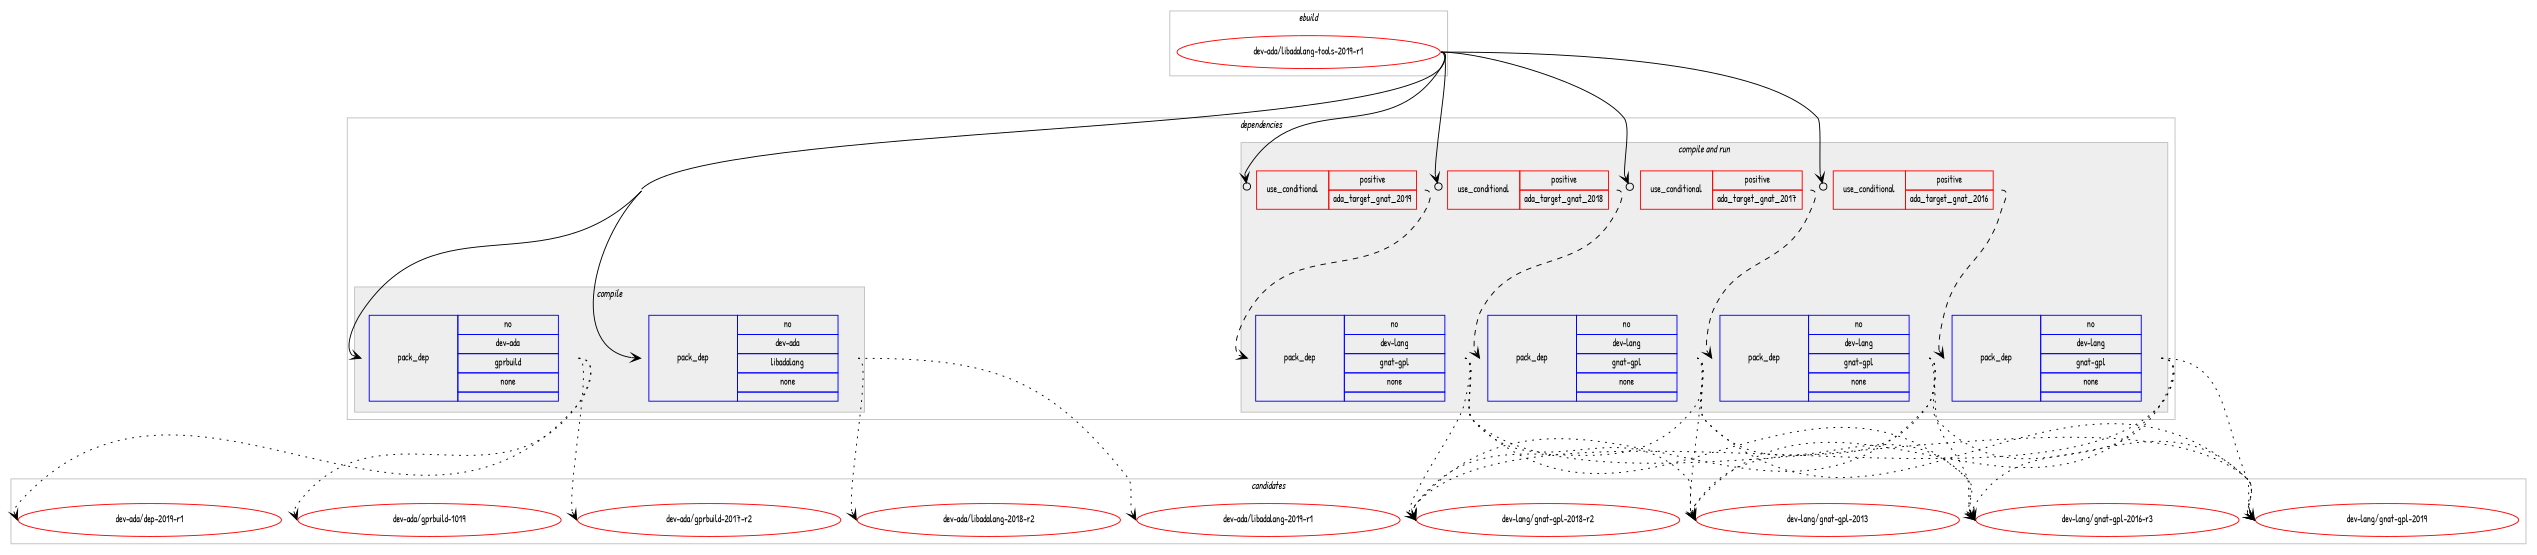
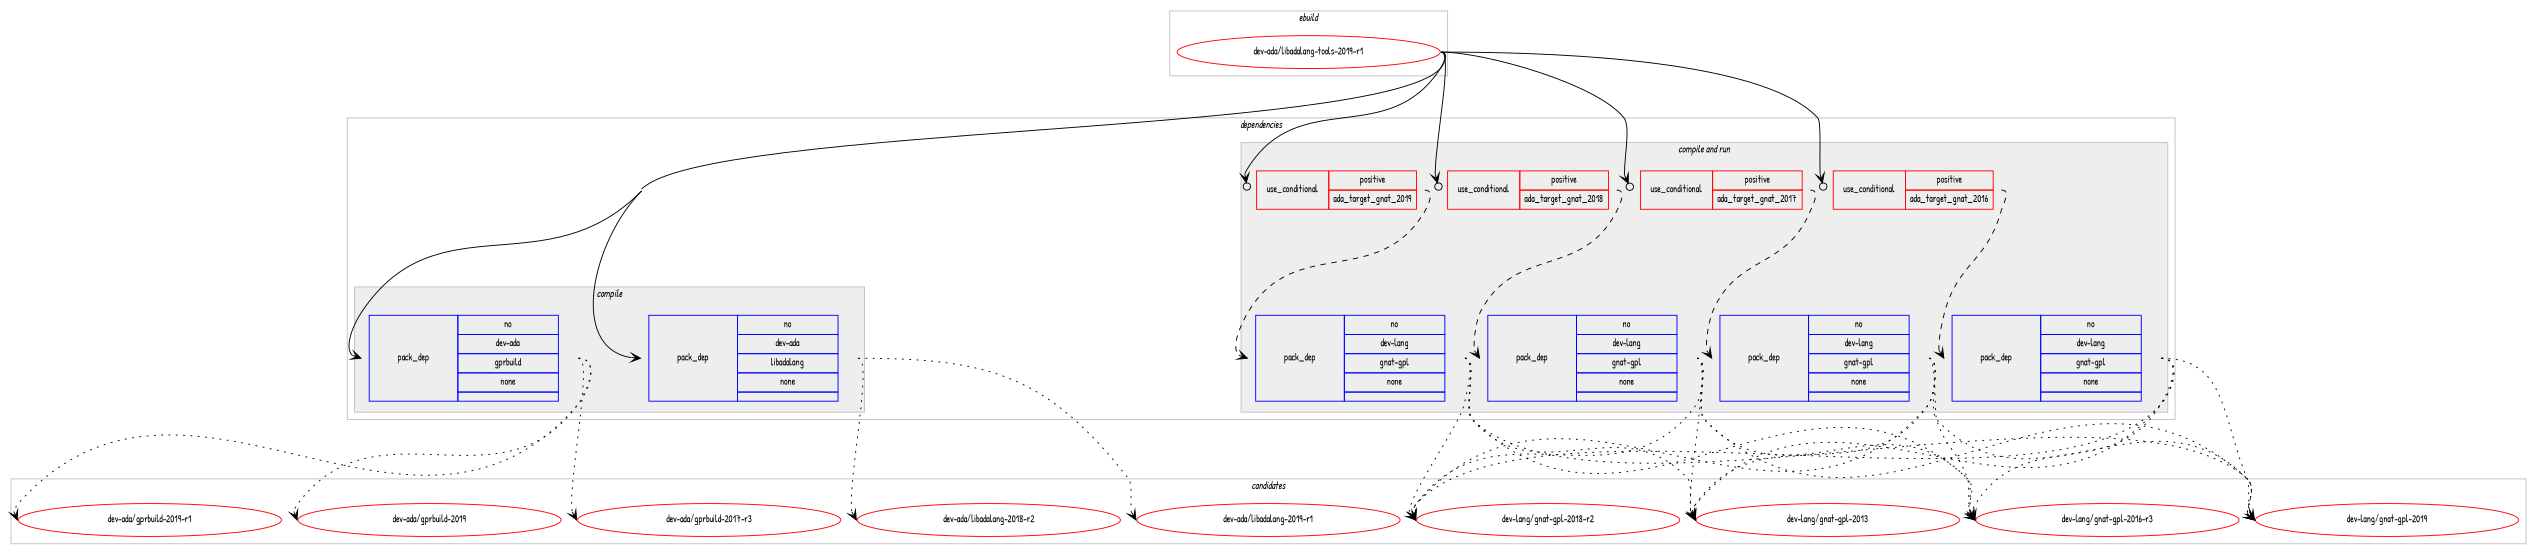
(150, 520) -> (150, 520)
(430, 520) -> (430, 520)
(709, 520) -> (709, 520)
